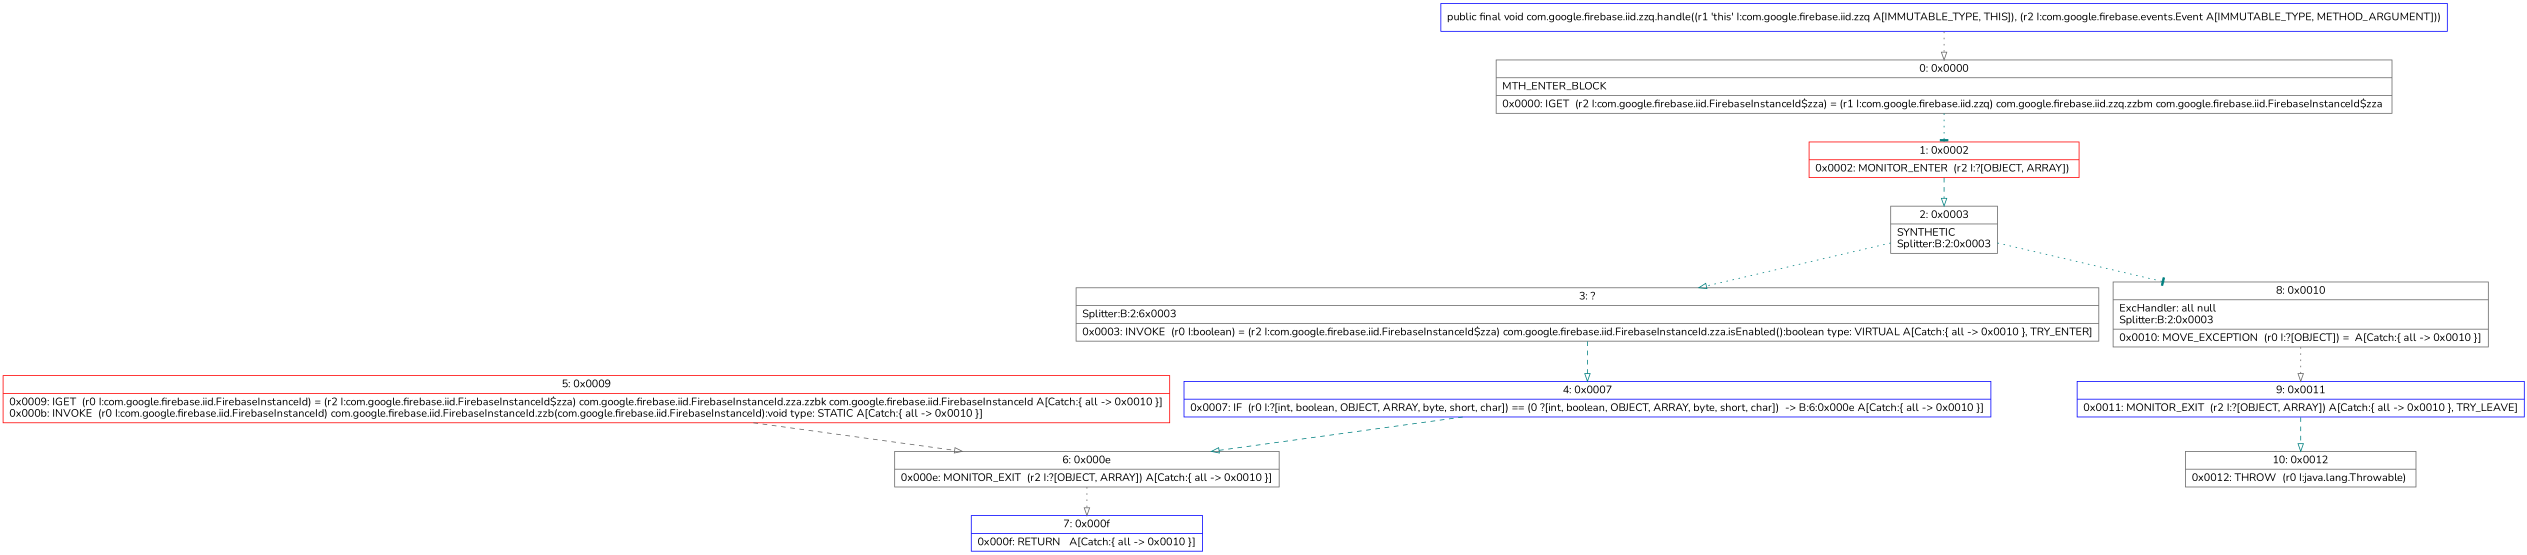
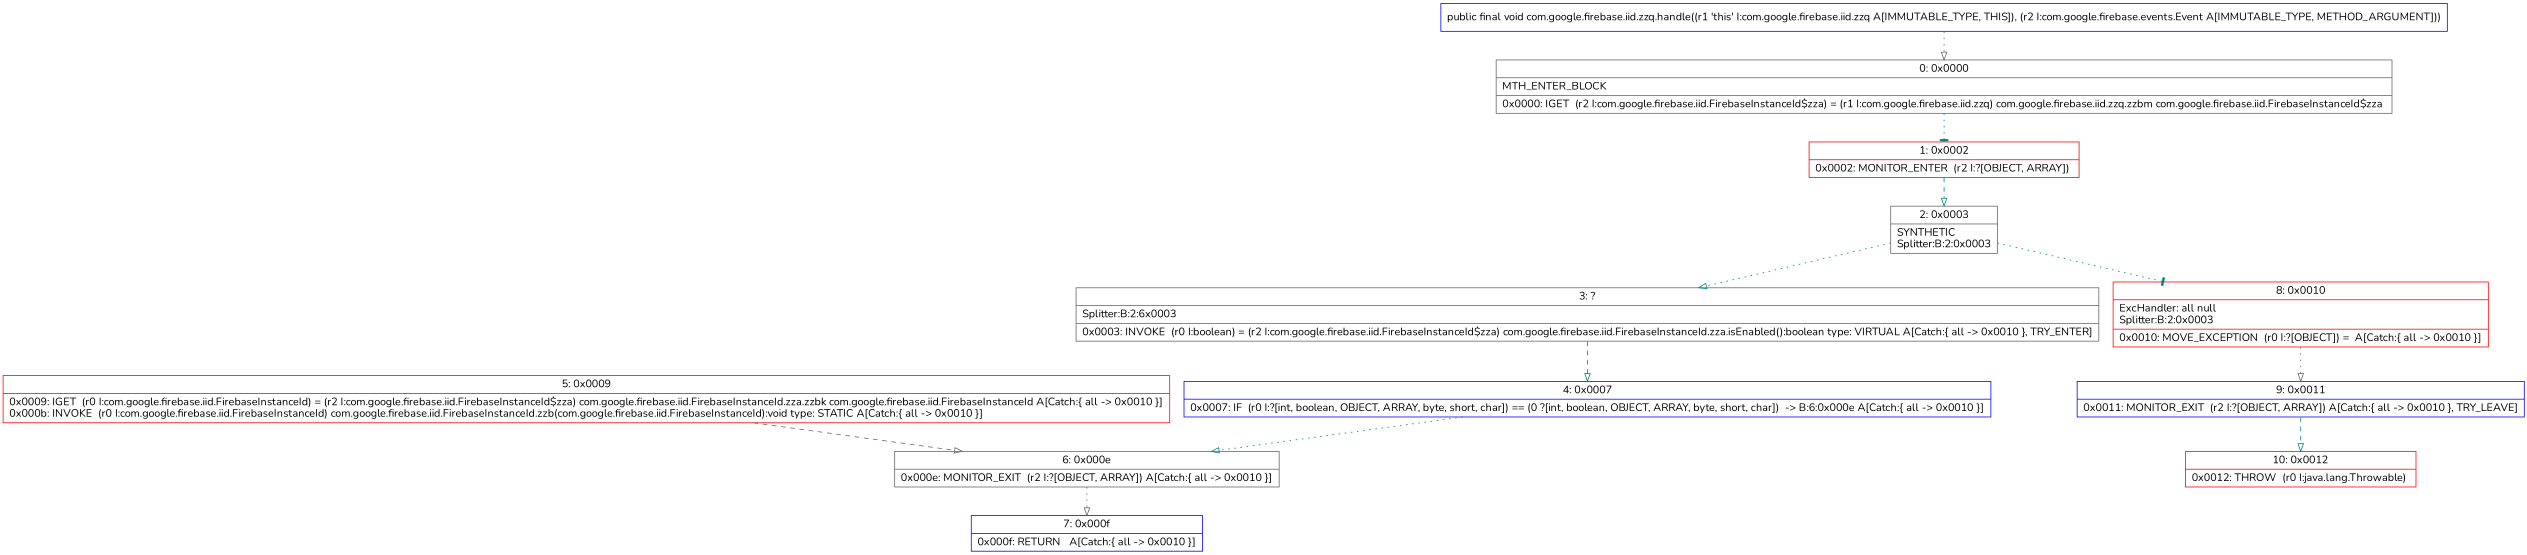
(2301, 314) -> (2301, 314)
(1341, 434) -> (1341, 434)
(2301, 469) -> (2301, 469)
